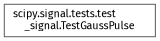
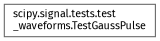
(80, 21) -> (80, 21)
